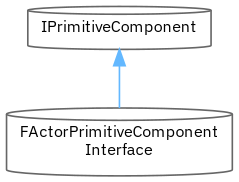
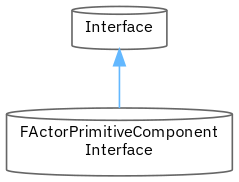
(119, 28) -> (119, 28)
